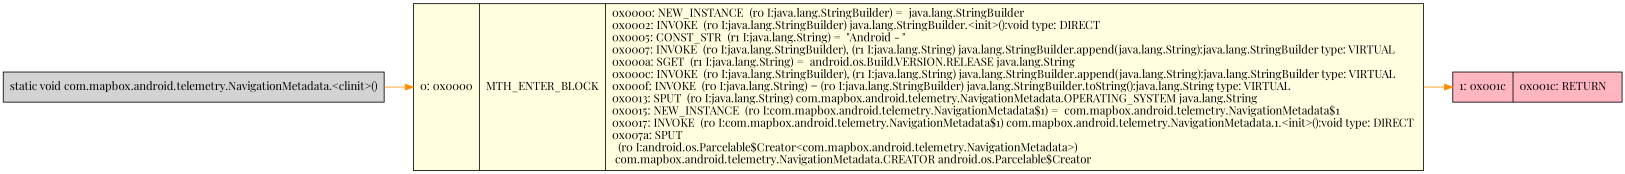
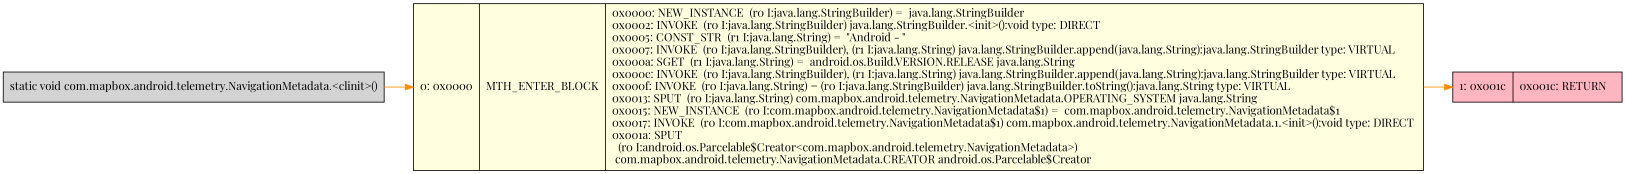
(650, 136) -> (650, 136)
